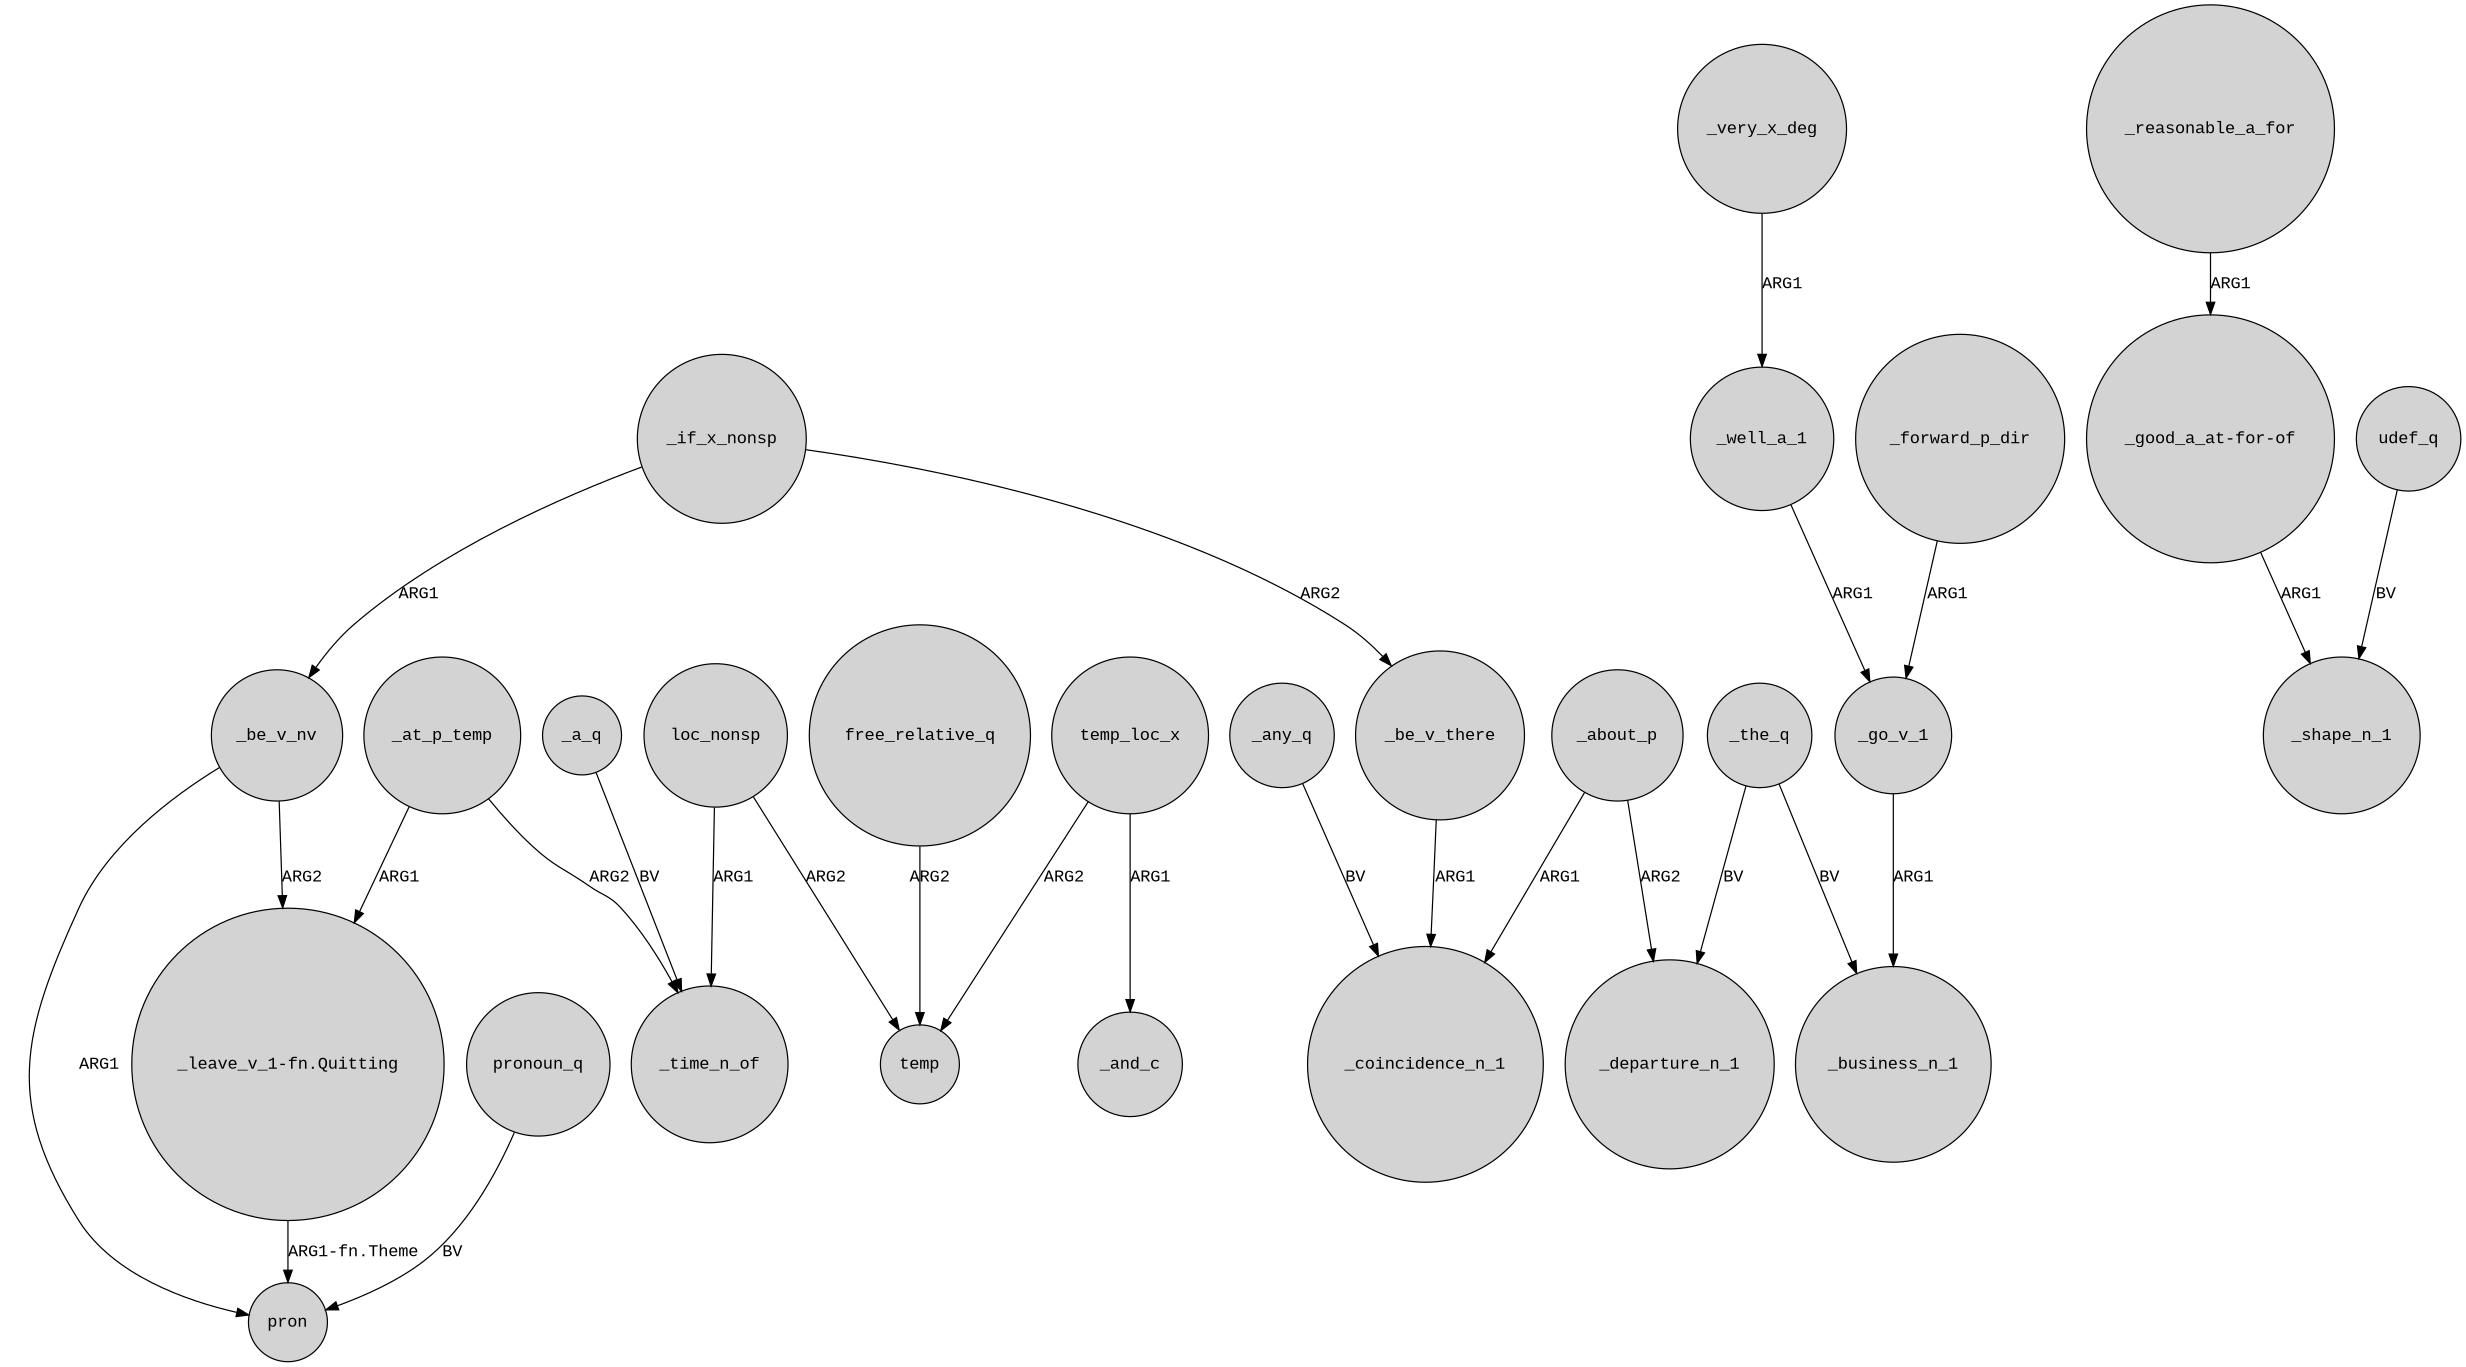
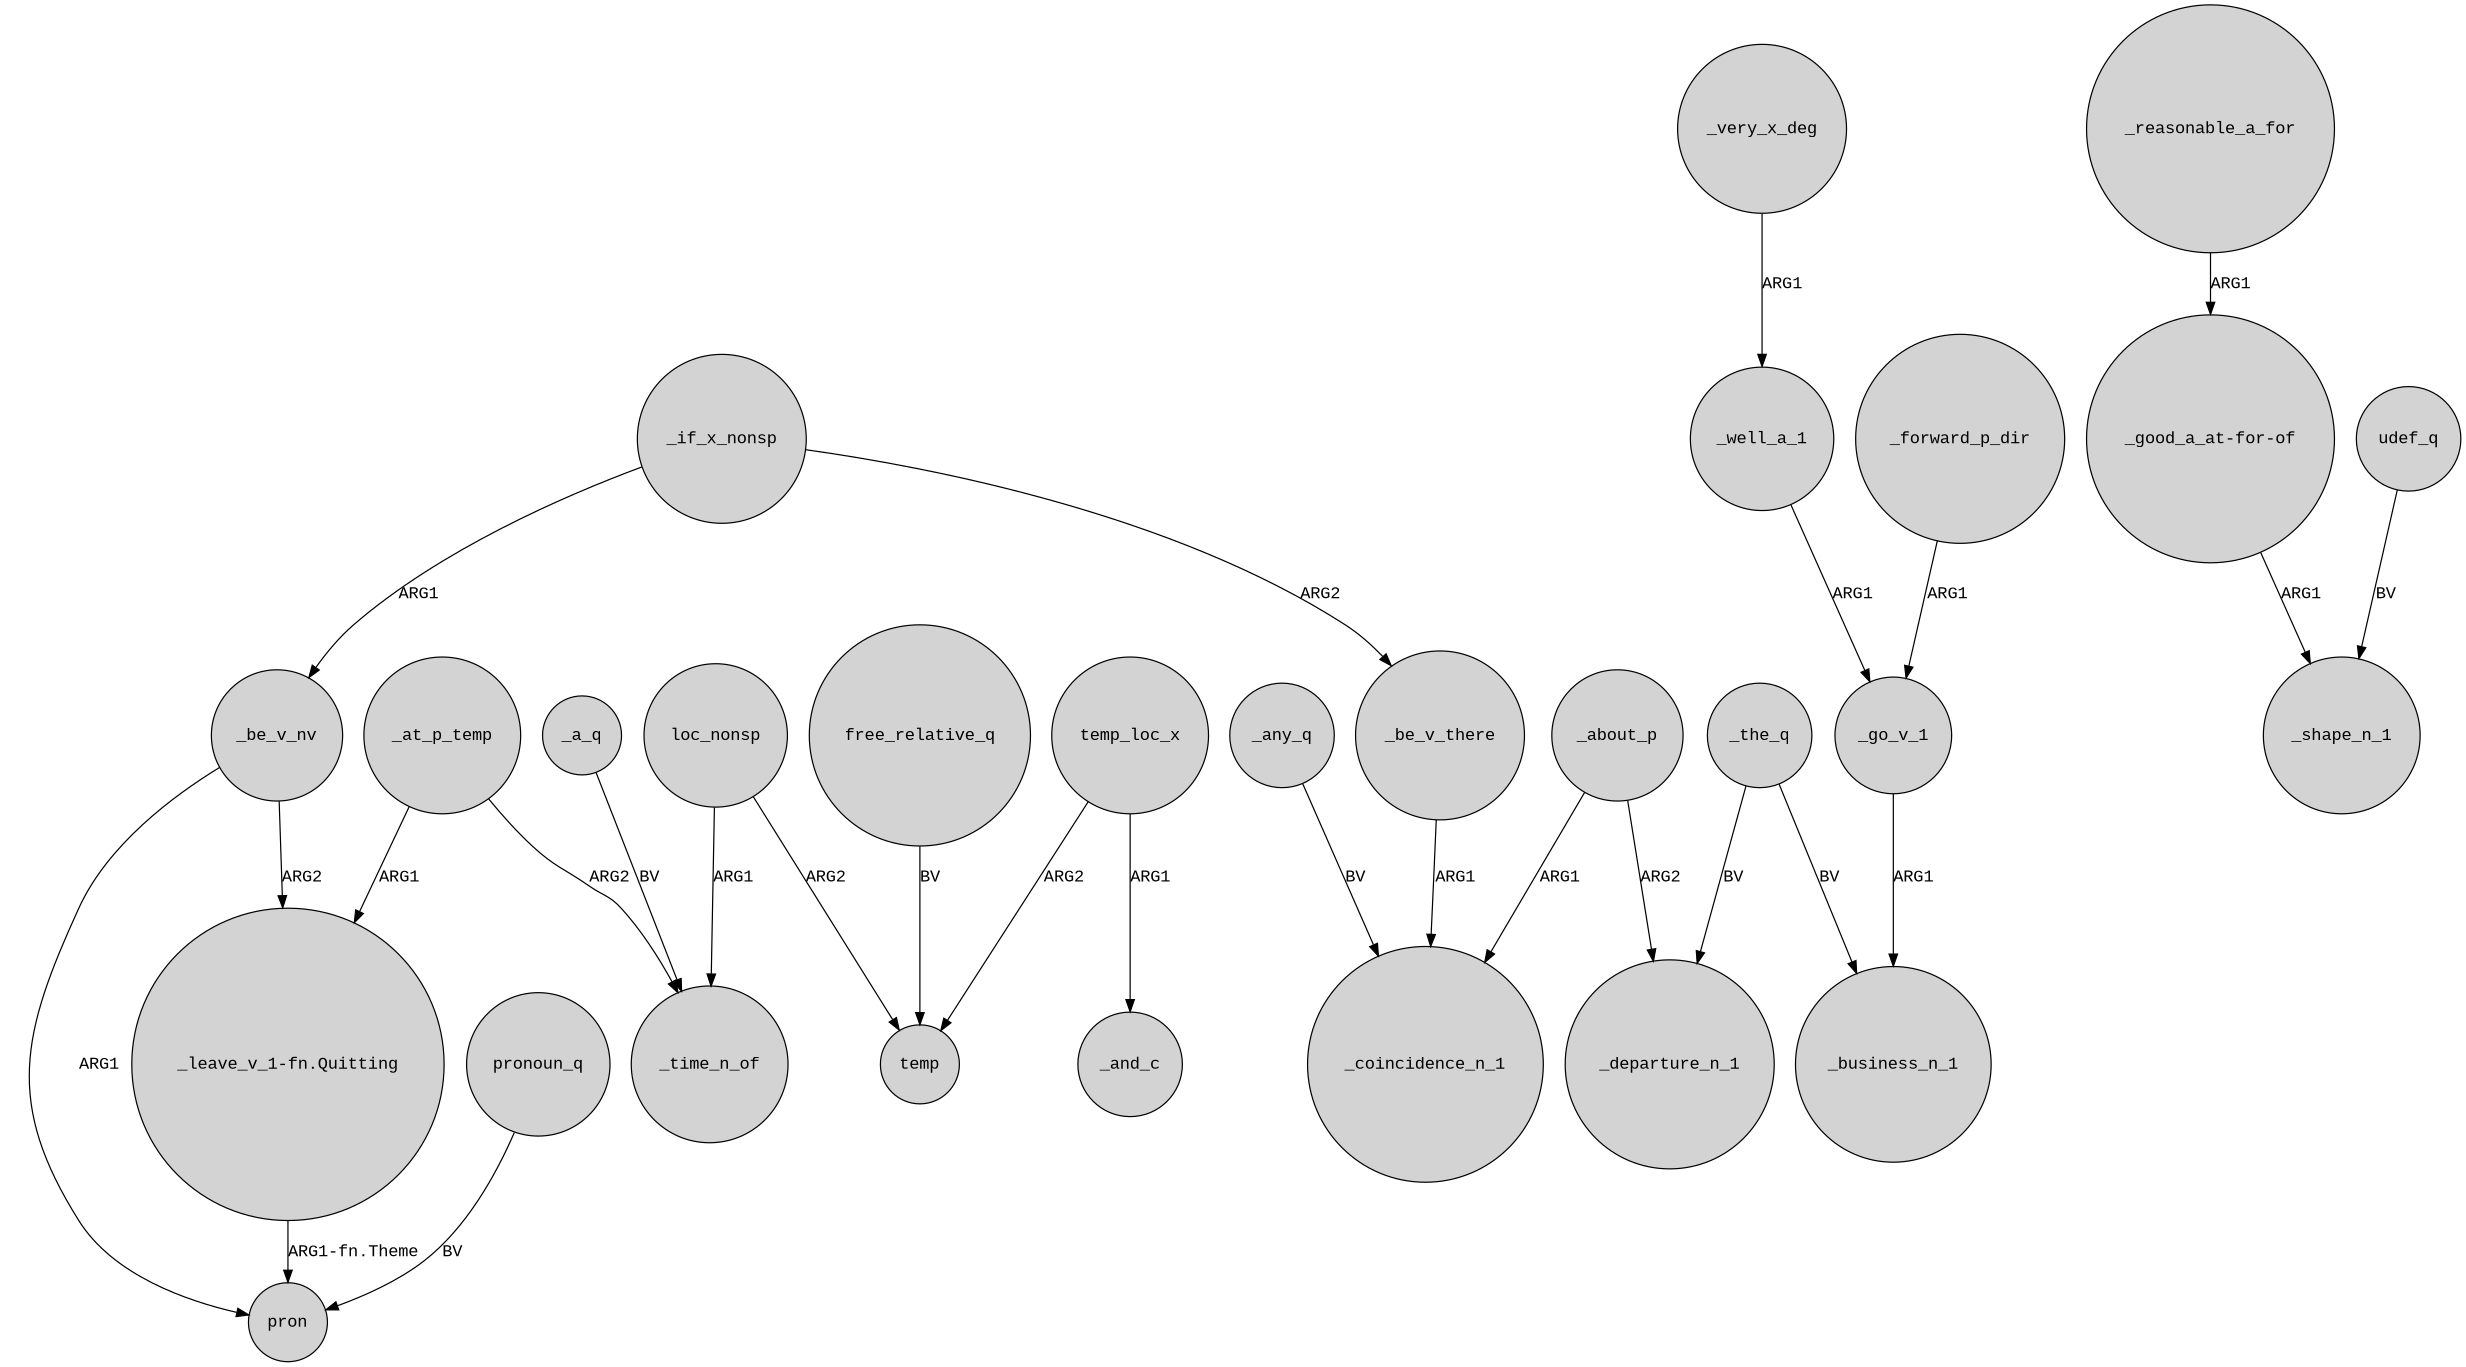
(930, 877) -> (930, 877)
